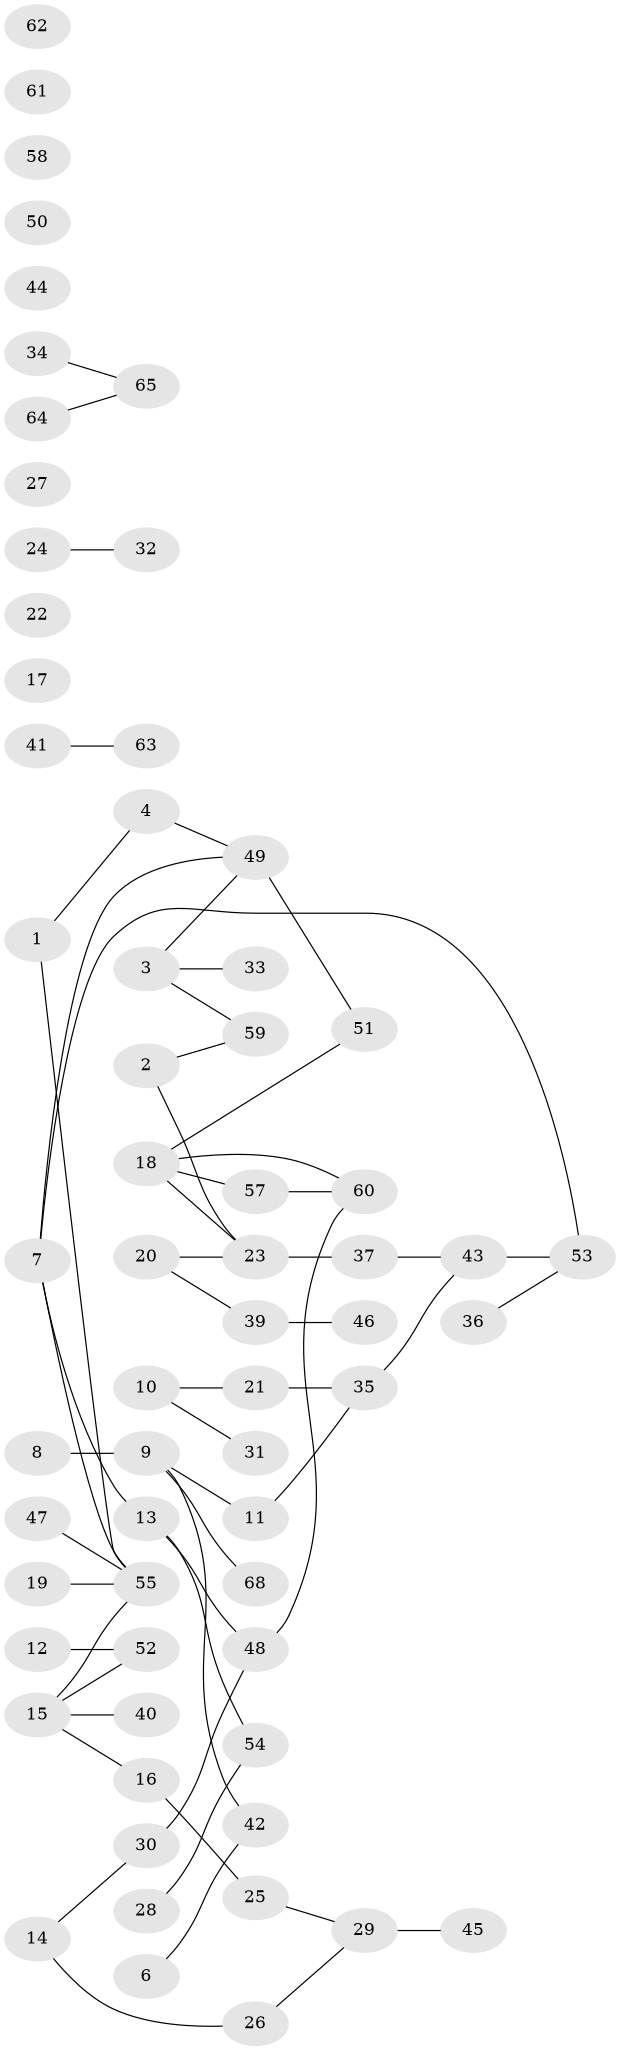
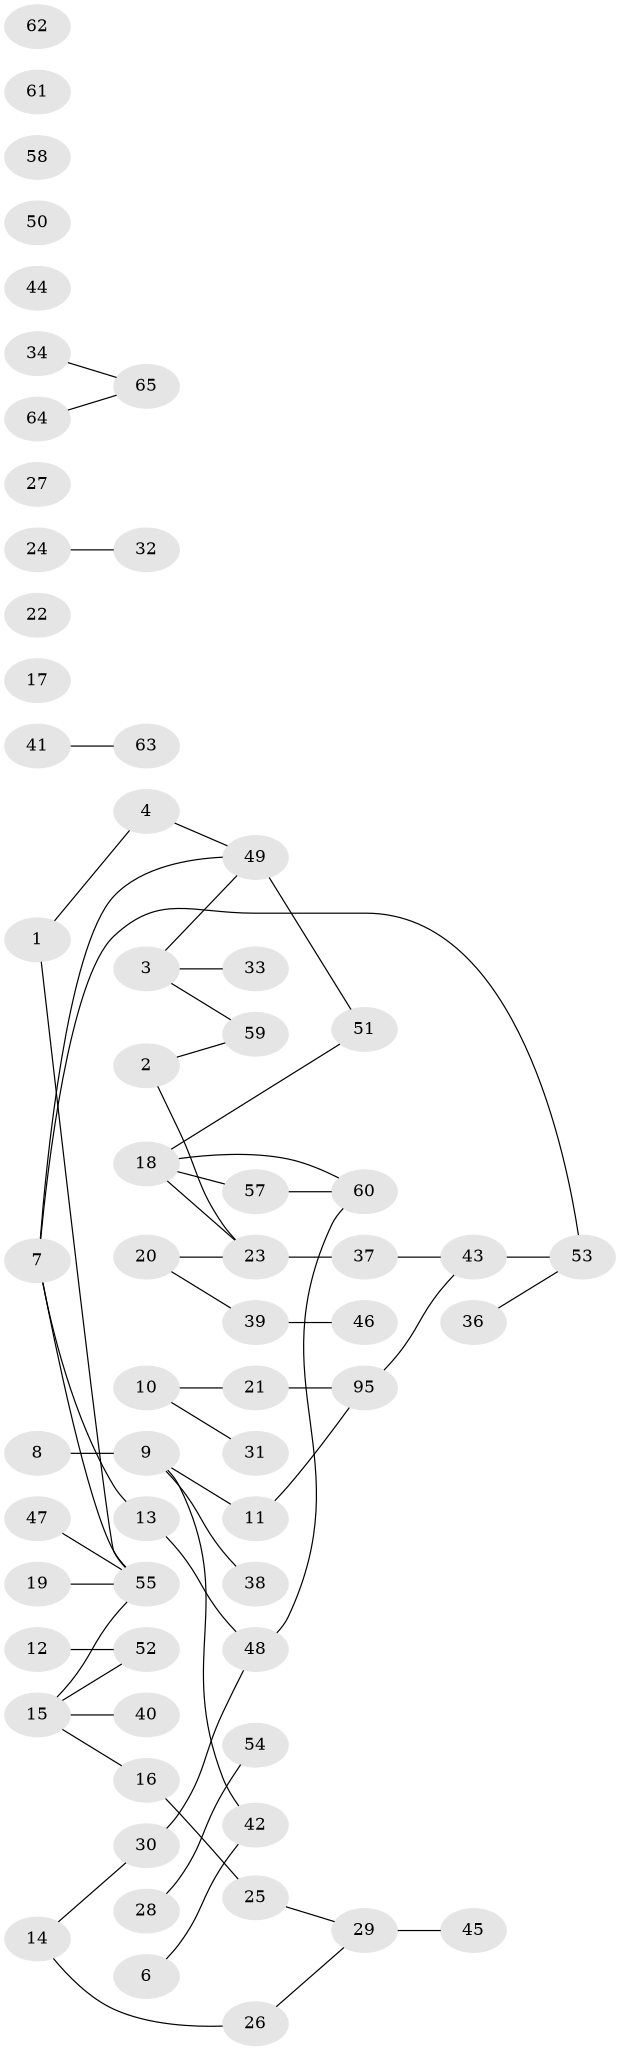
(365, 1388) -> (365, 1388)
(256, 1584) -> (256, 1584)
(212, 1649) -> none
